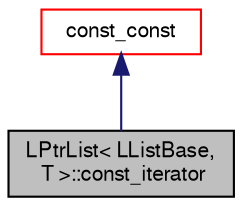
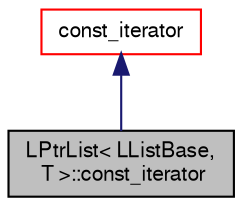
(121, 32) -> (121, 32)
